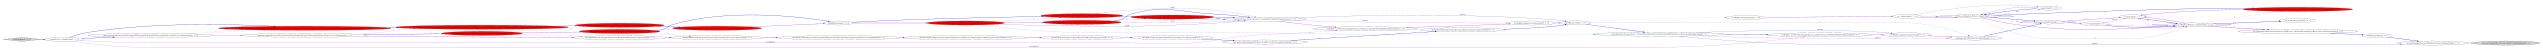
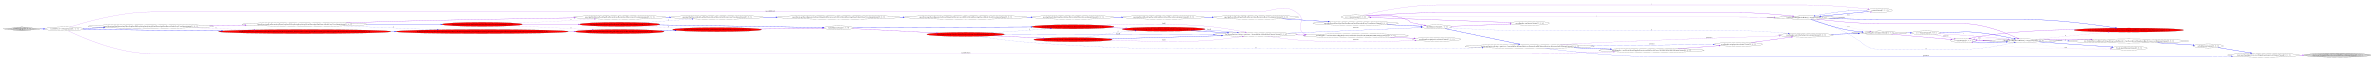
(1656, 19) -> (1481, 25)
(1557, 23) -> (1393, 16)
(2073, 23) -> (1909, 33)
